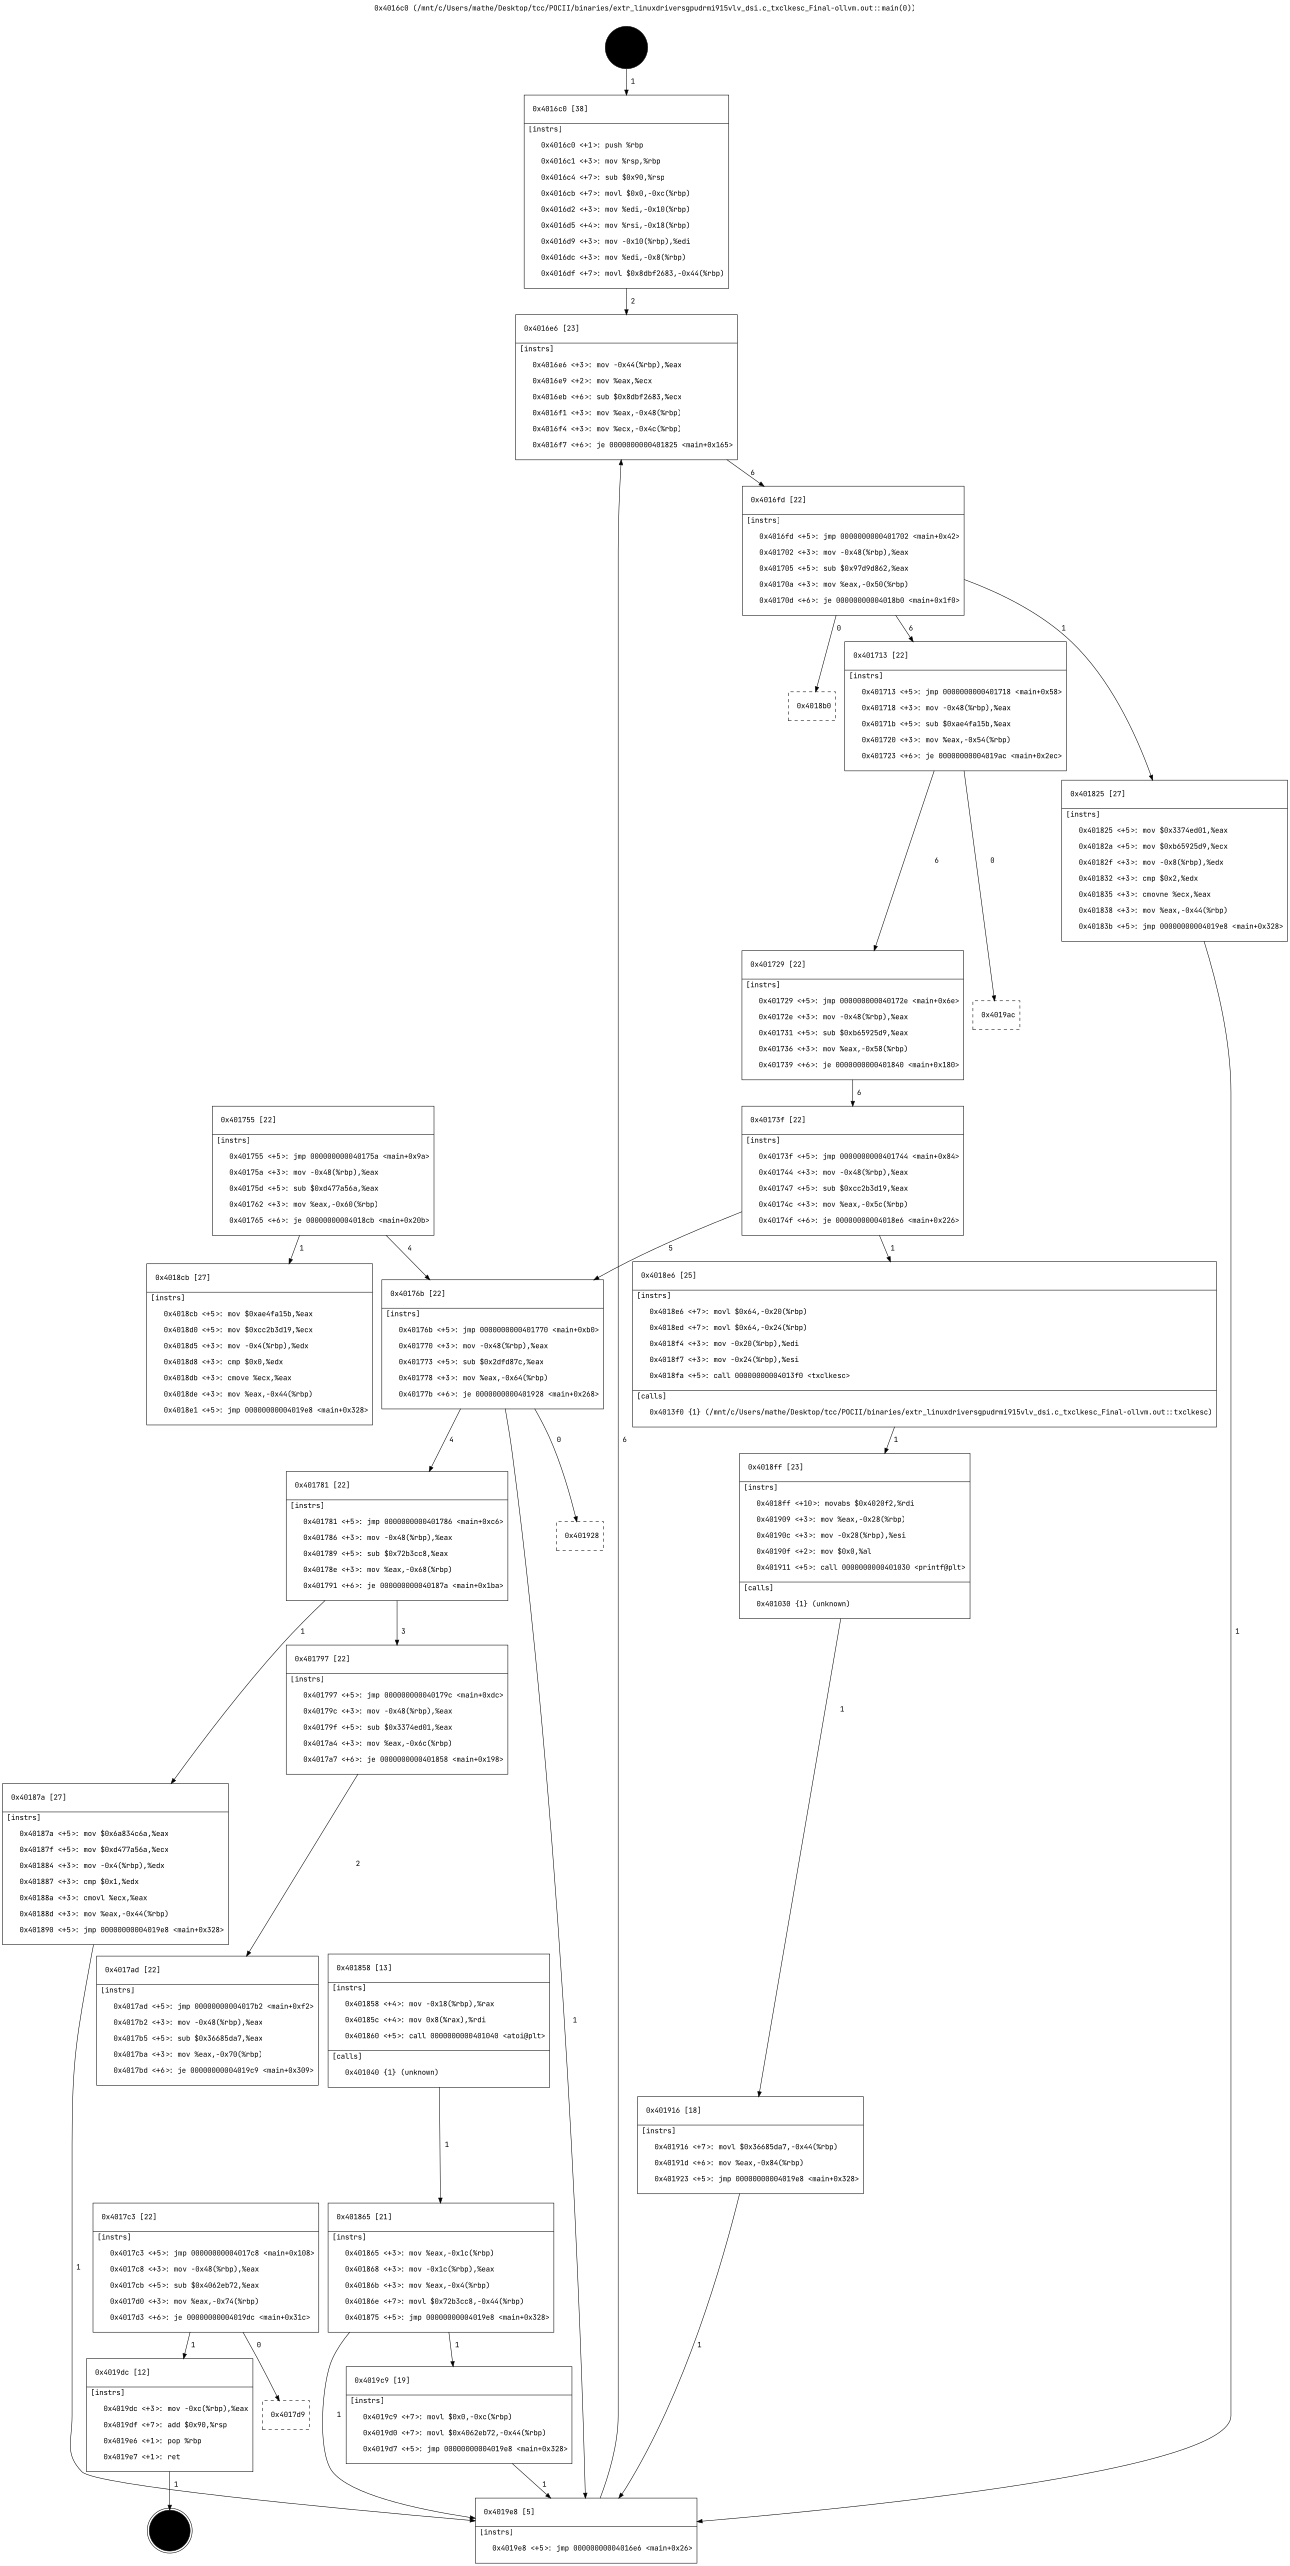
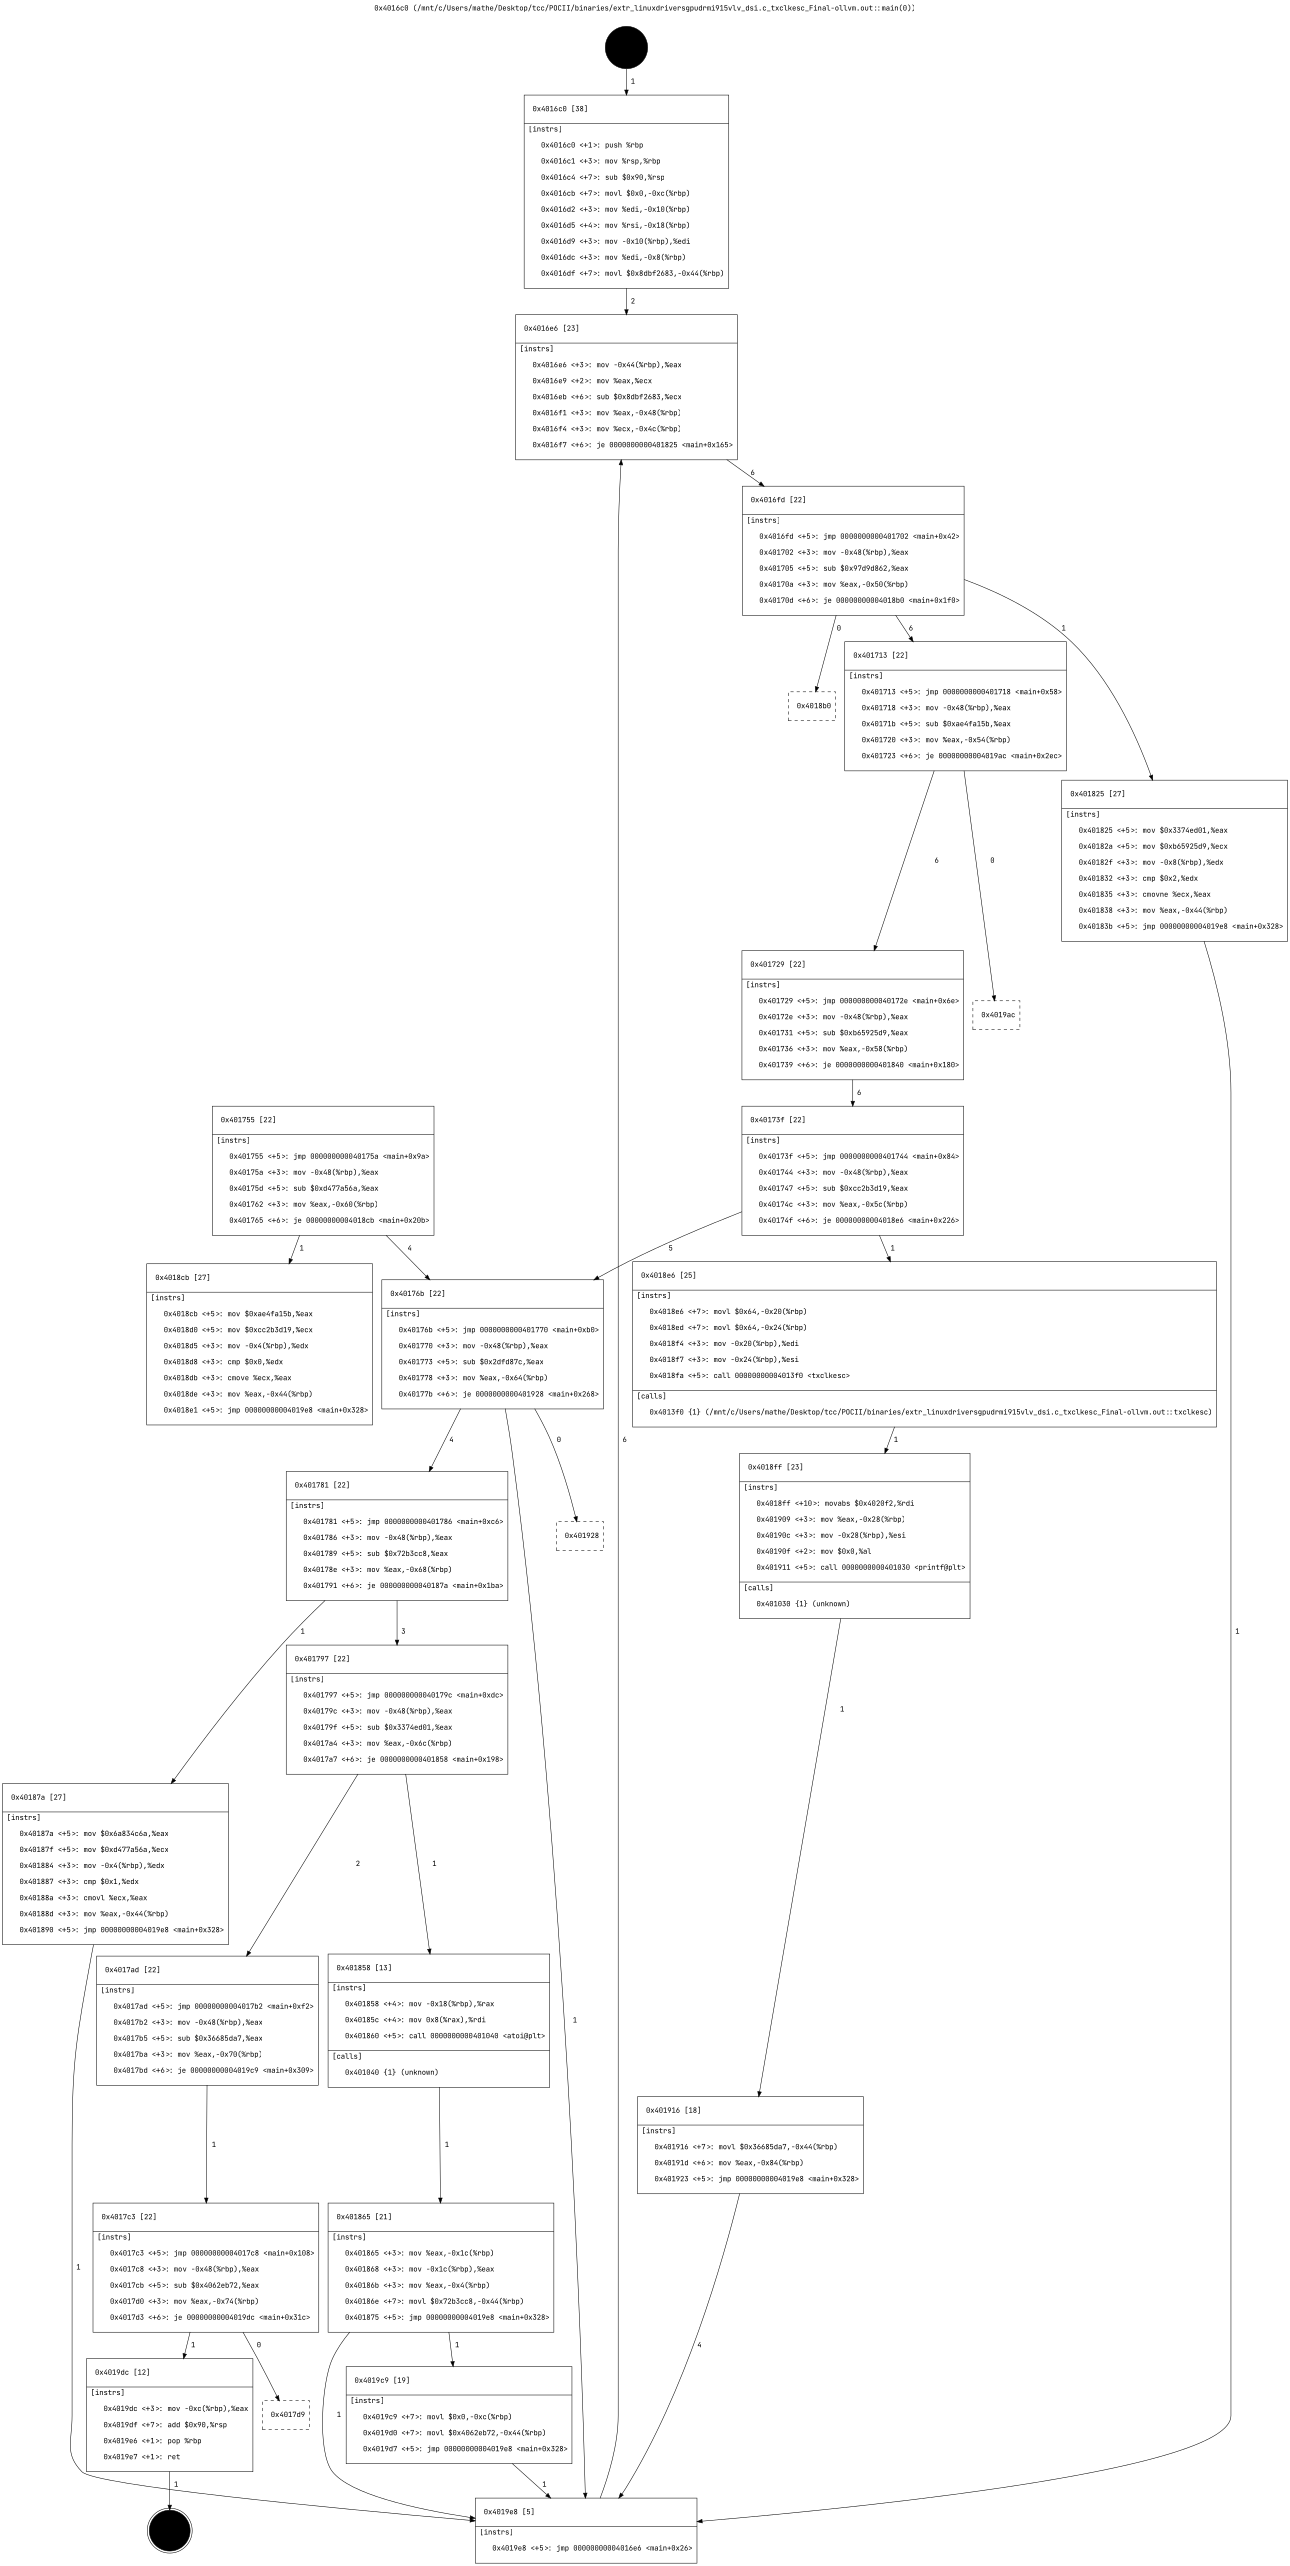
none -> (417, 1862)
none -> (207, 2142)
(698, 2345) -> (698, 2345)
